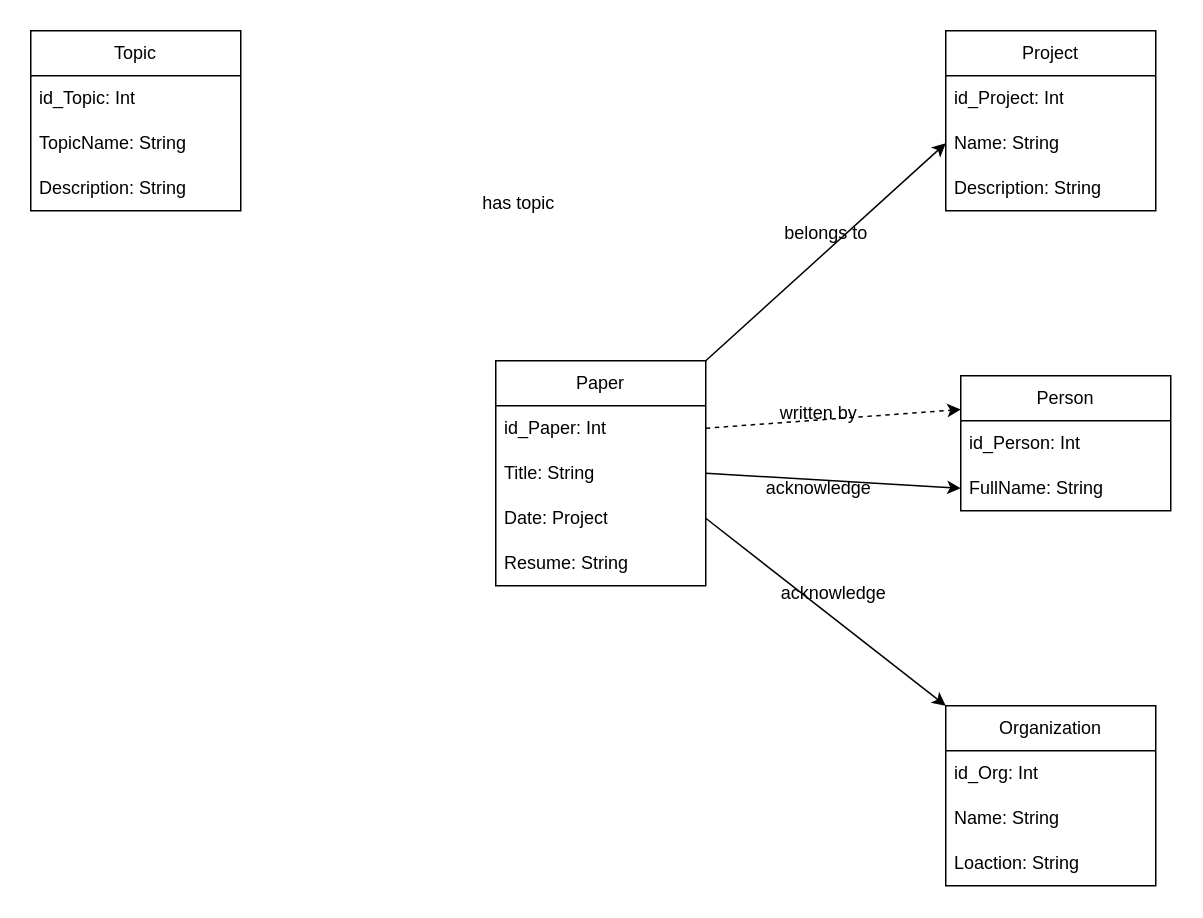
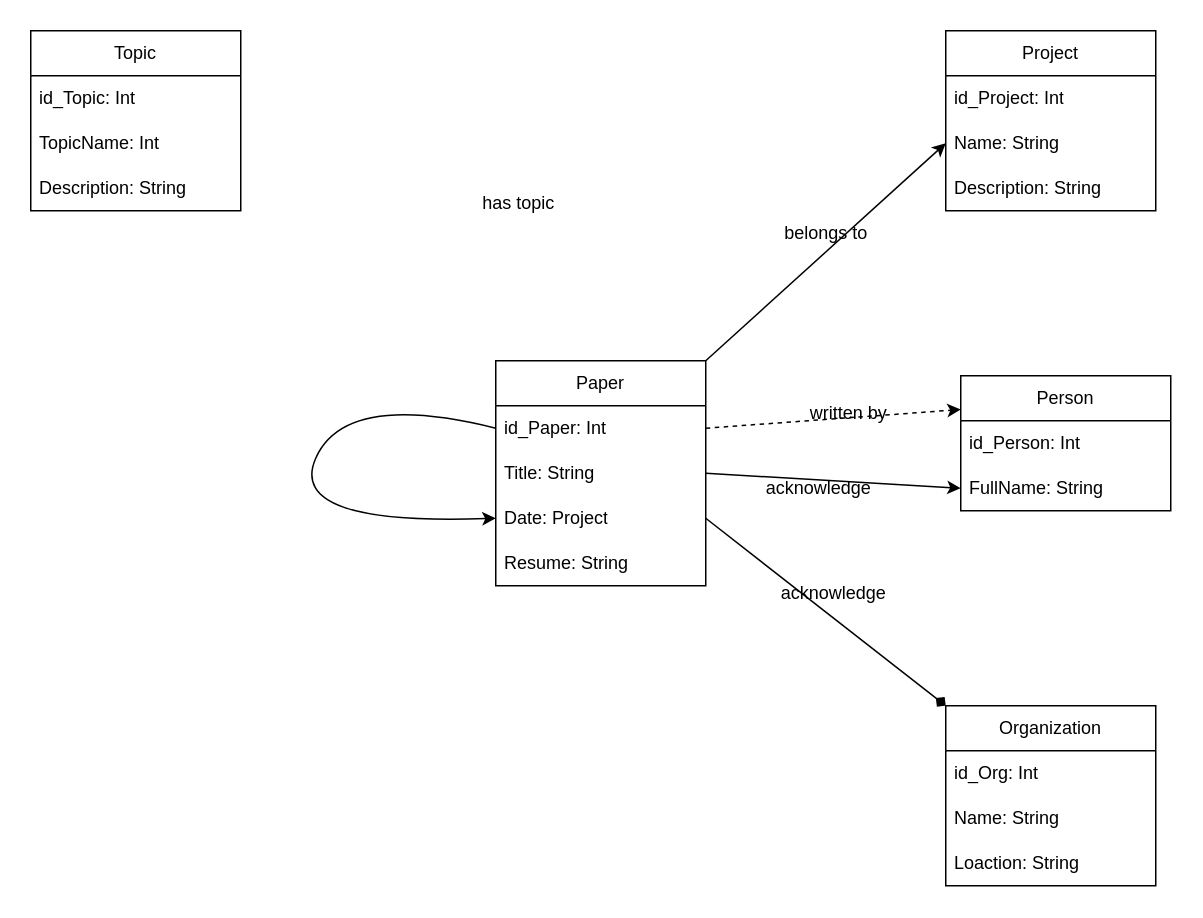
(116, 143) -> (103, 143)
(818, 413) -> (848, 413)
none -> (313, 466)
(937, 699) -> (936, 698)
